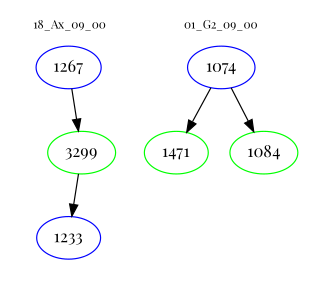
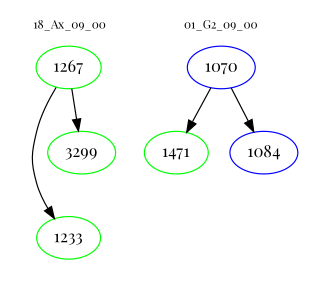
(69, 67) -> (69, 67)
(221, 67) -> (221, 67)
(264, 153) -> (264, 153)
(76, 189) -> (33, 147)
(69, 238) -> (69, 238)
